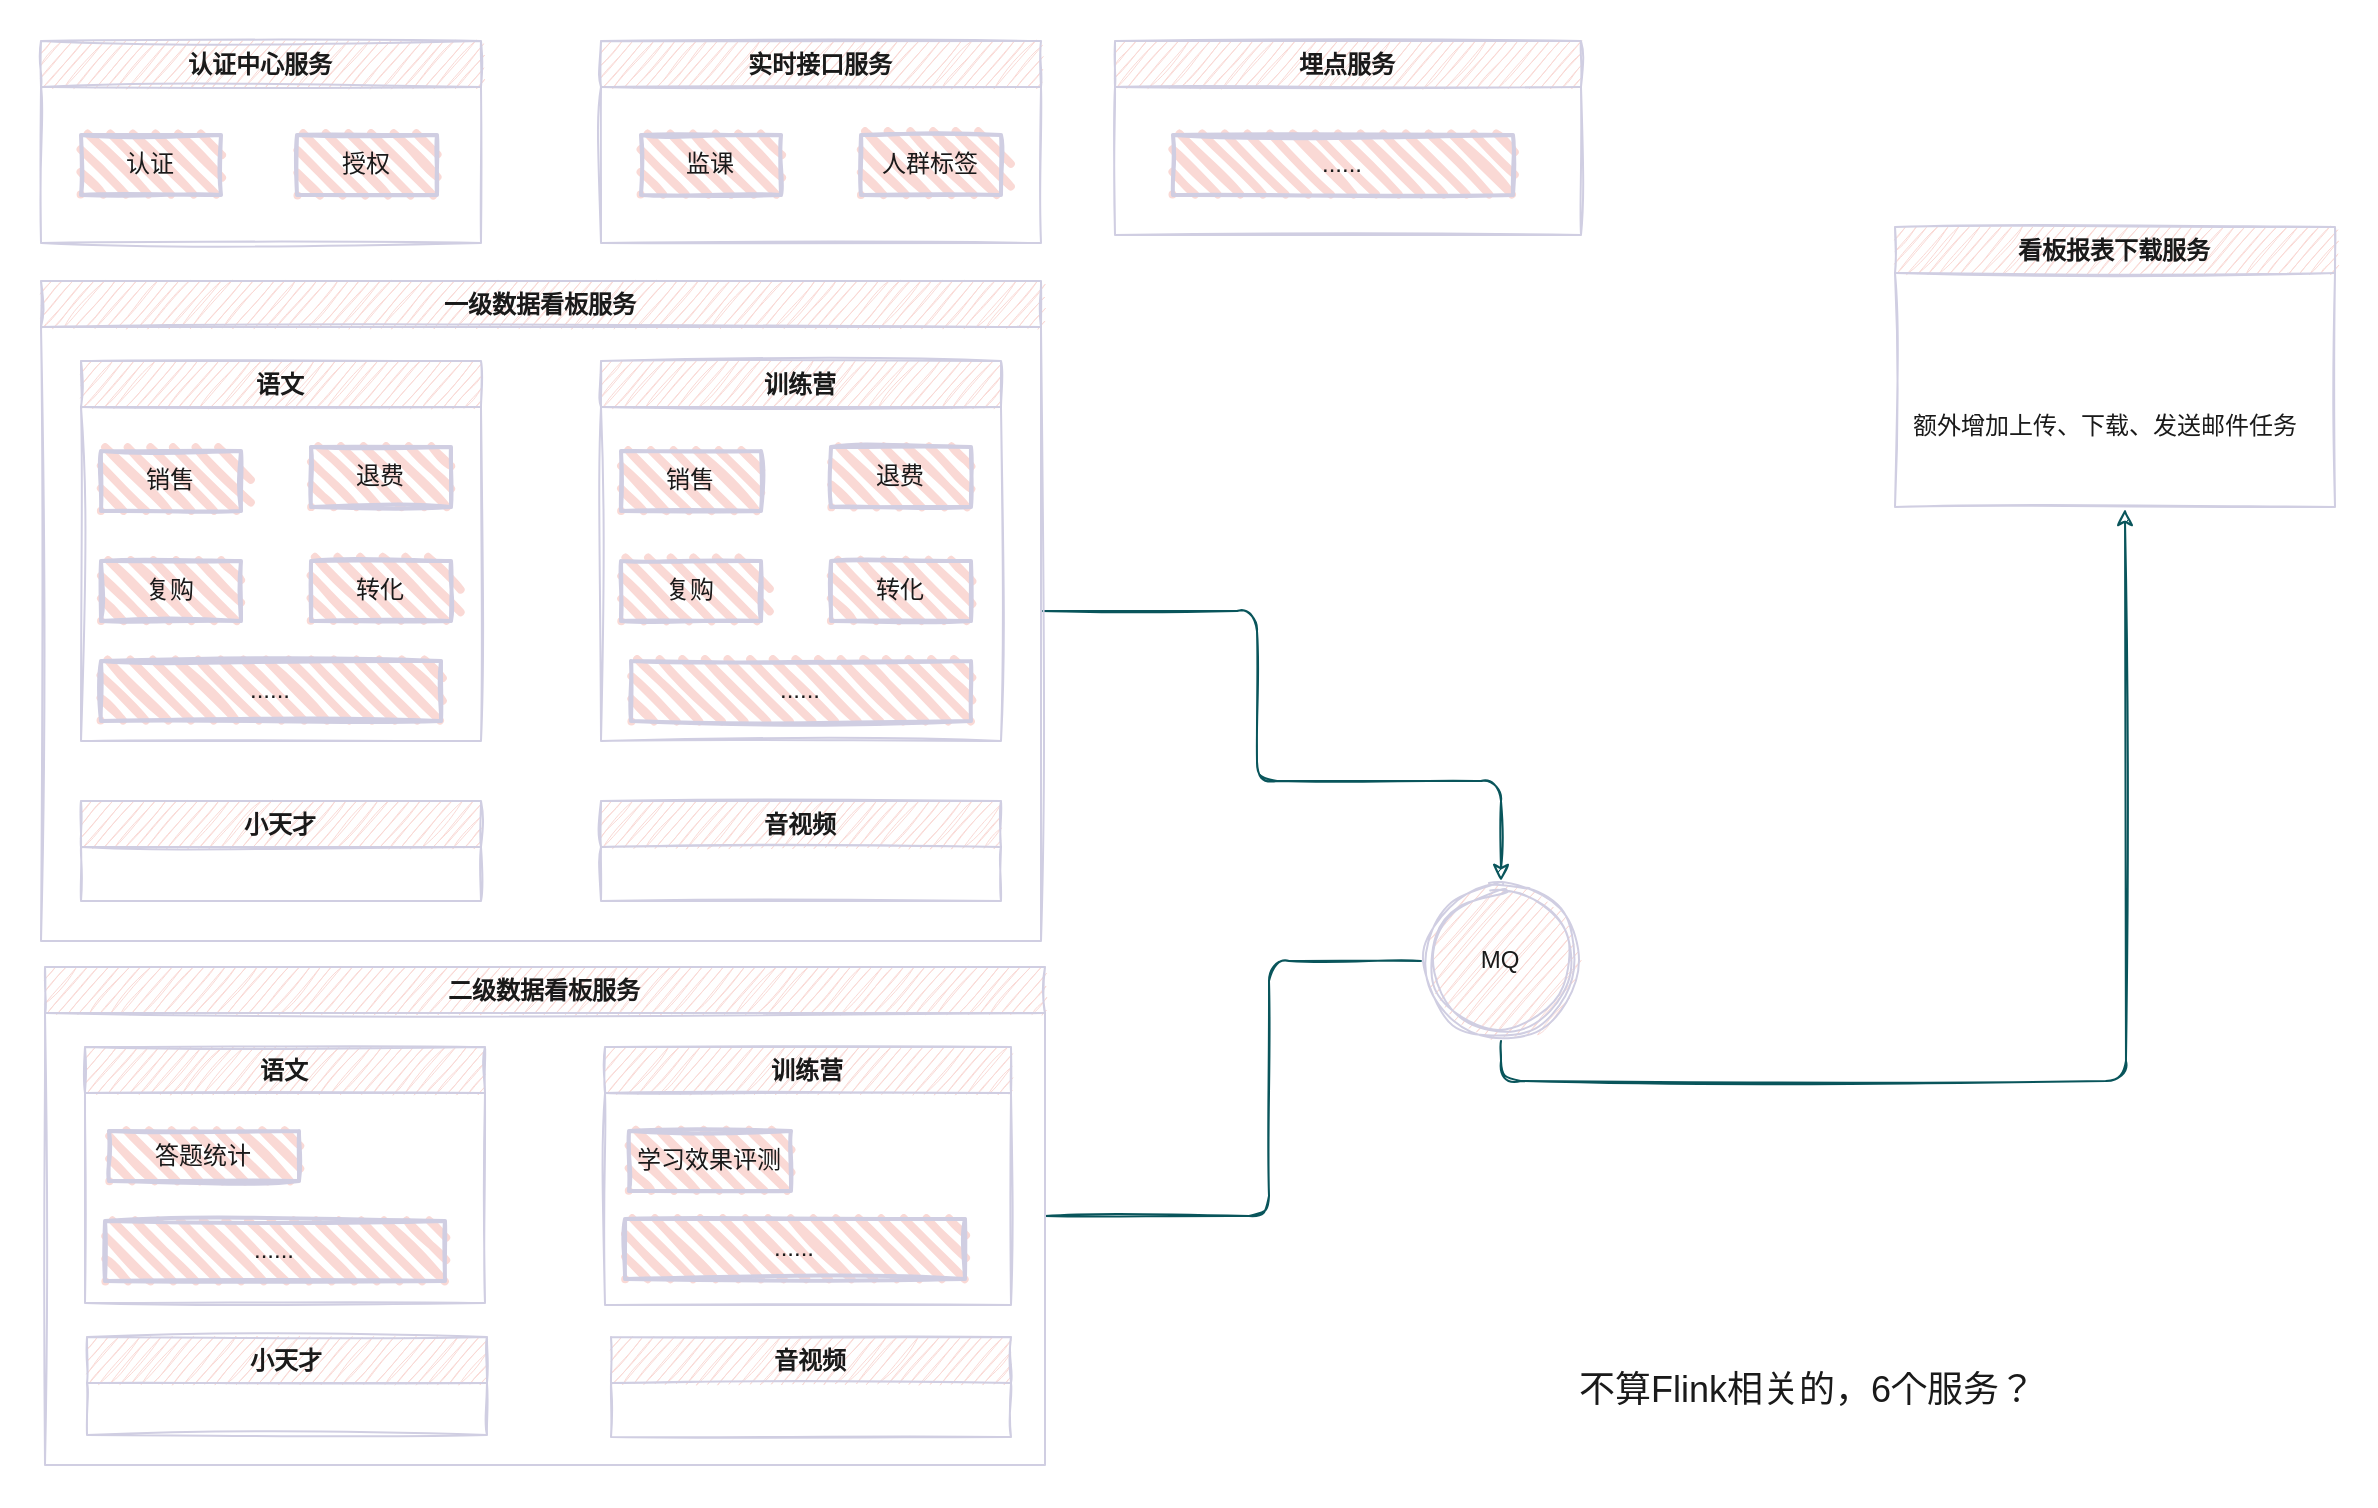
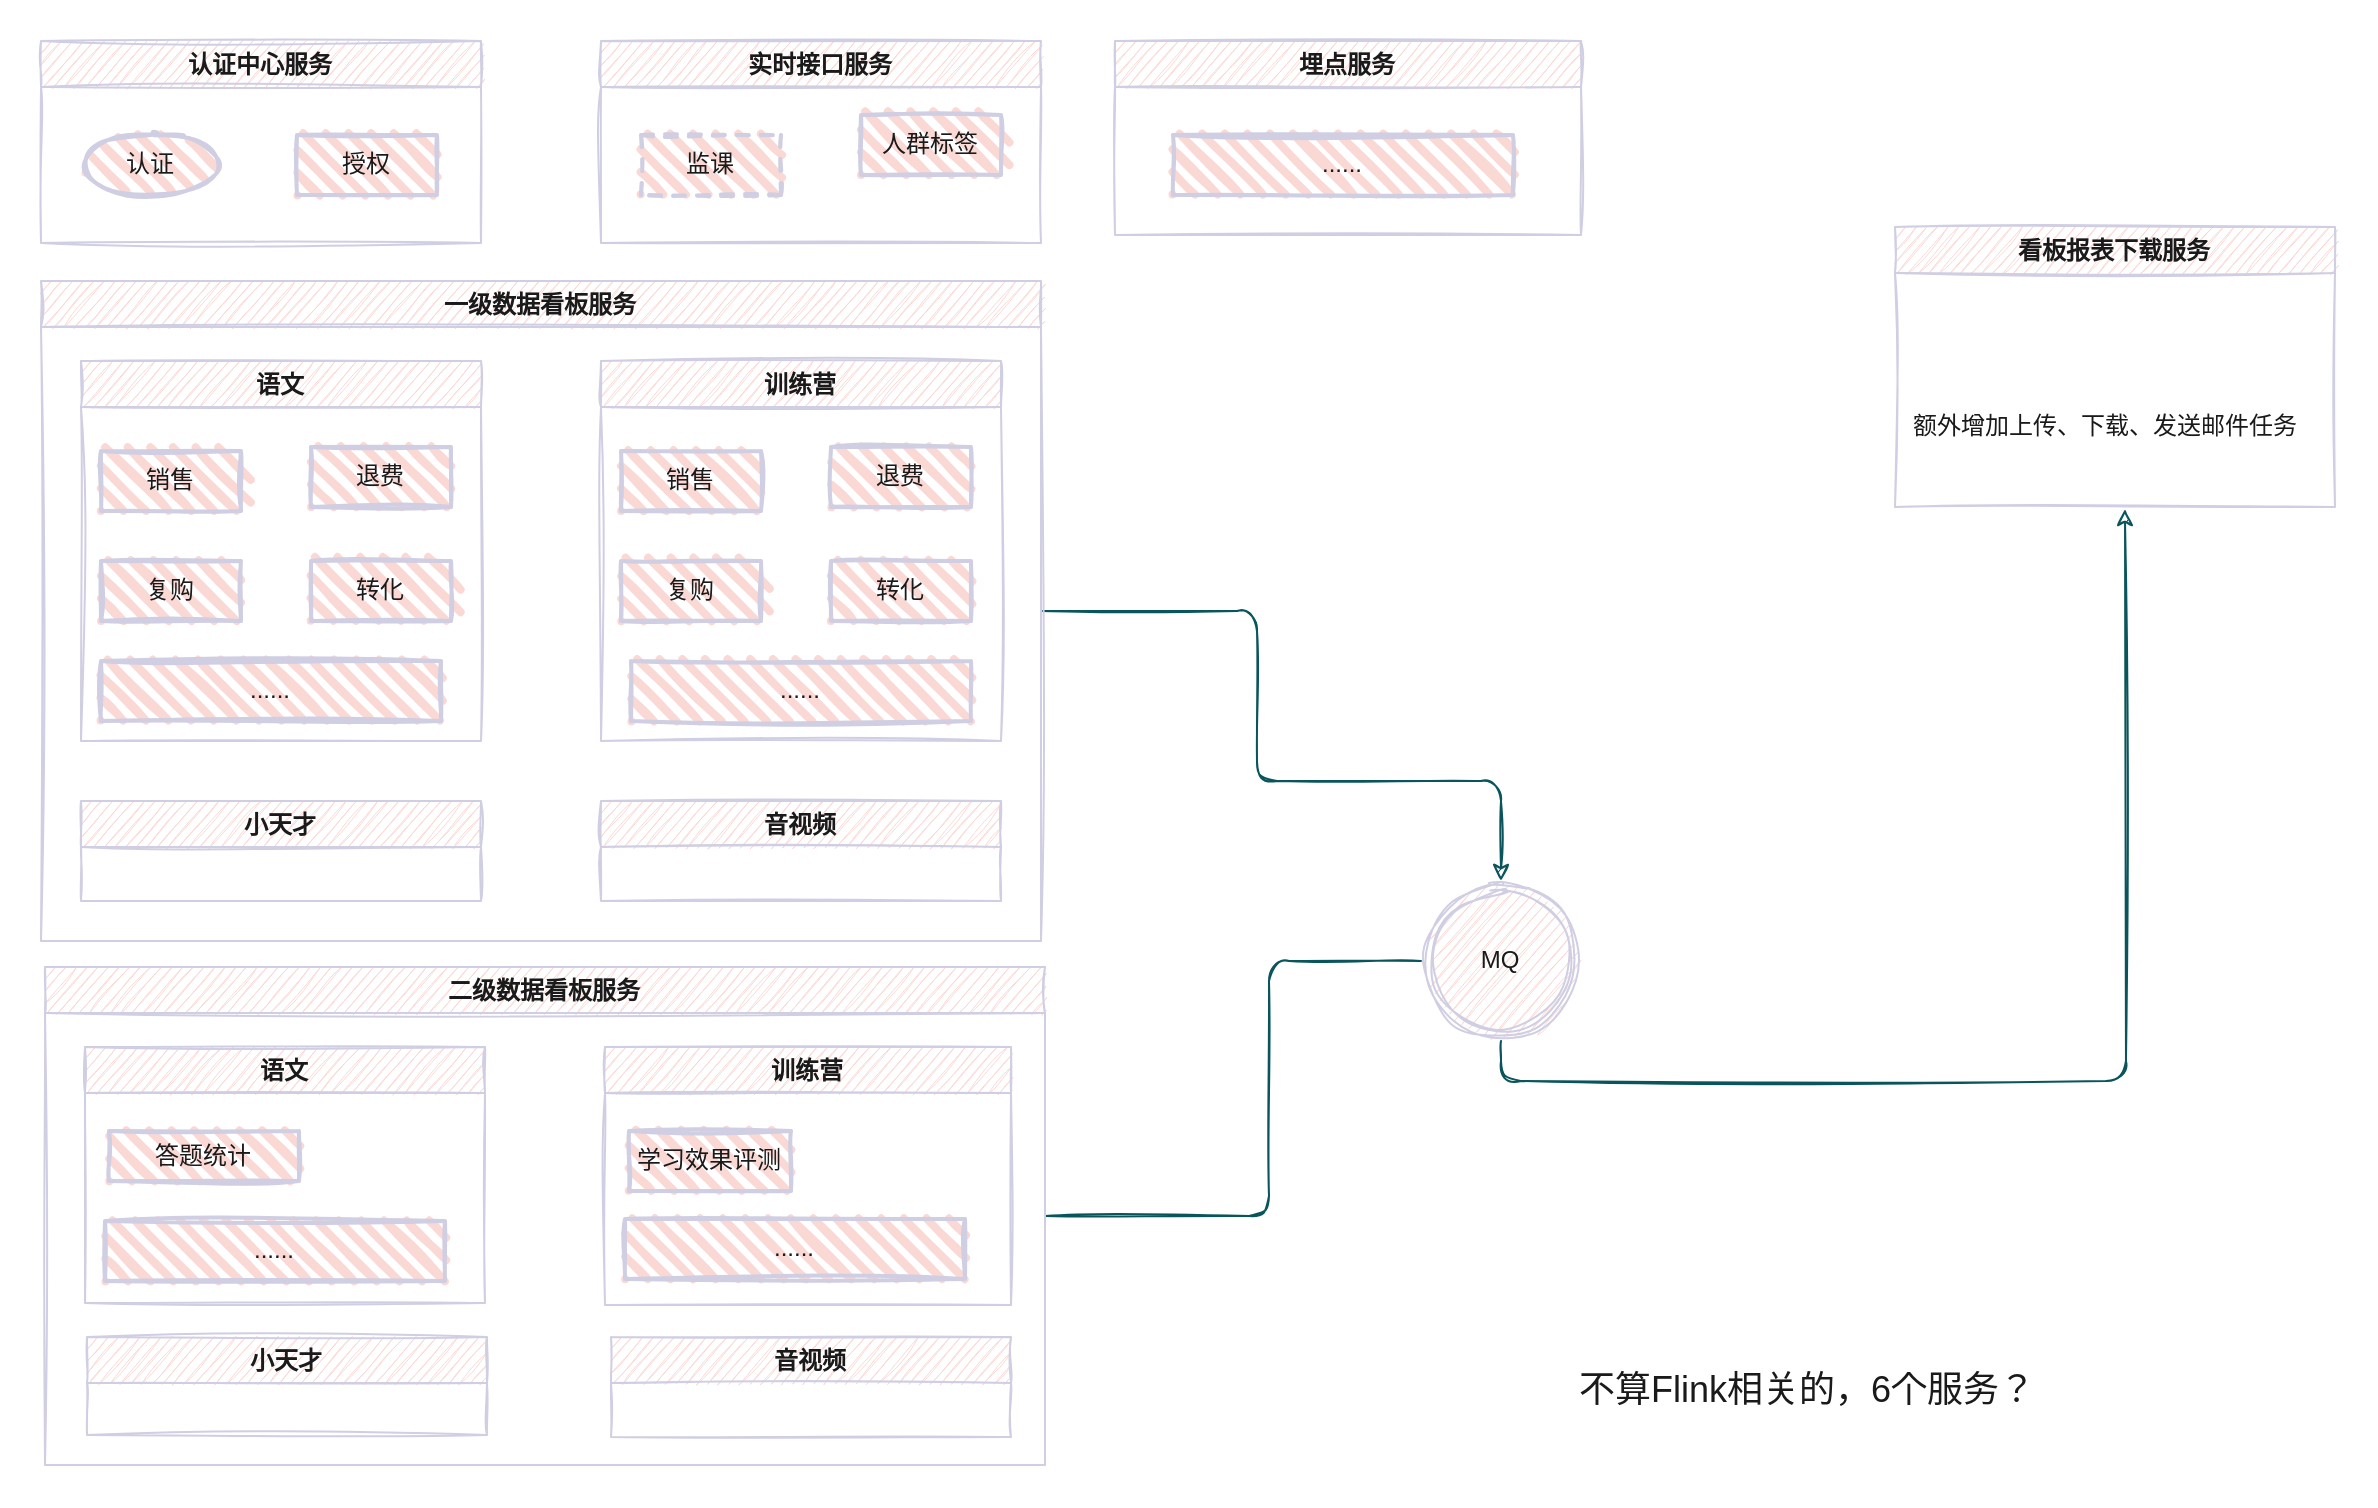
(151, 165) -> (151, 165)
(711, 165) -> (711, 165)
(931, 165) -> (931, 145)
